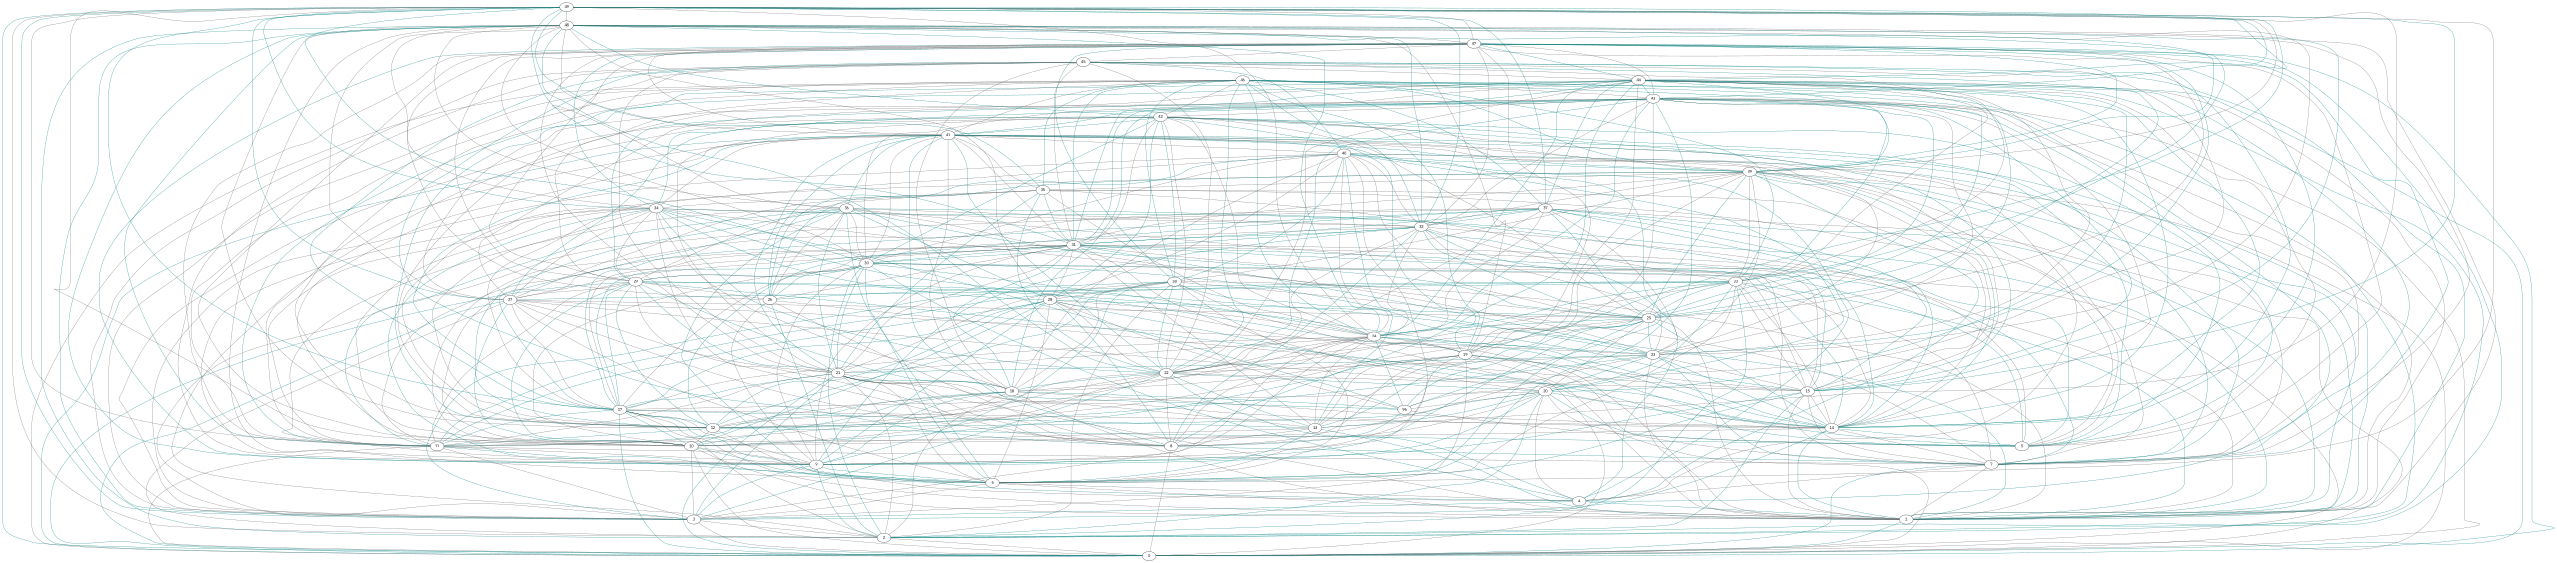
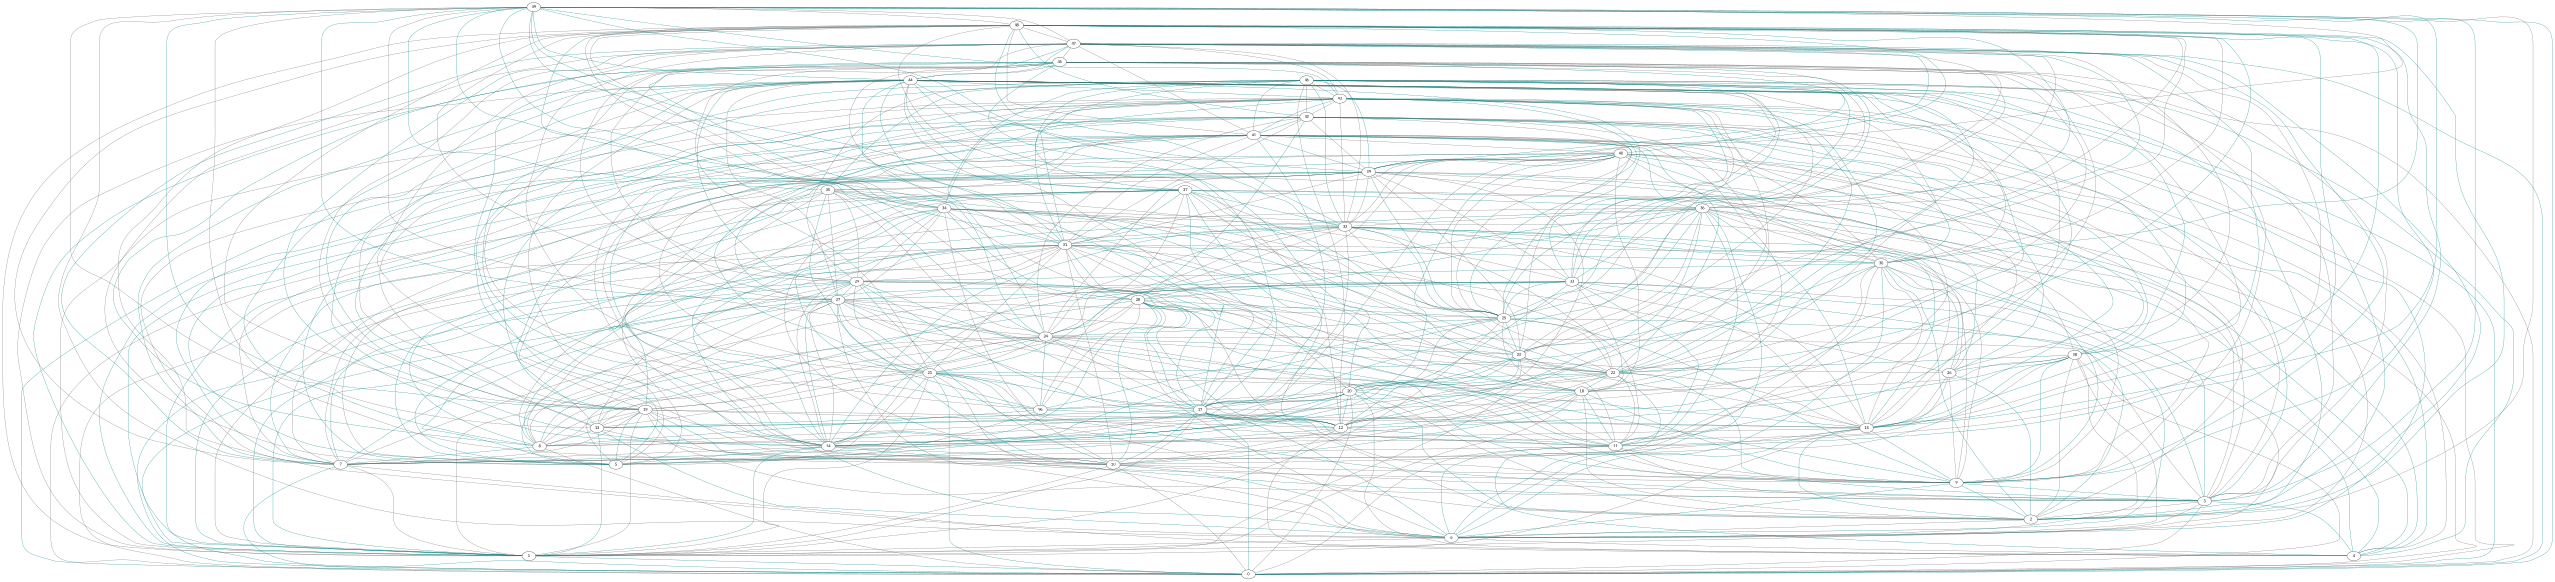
none -> (2035, 77)
none -> (1998, 98)
none -> (1939, 102)
(32, 142) -> none
(769, 143) -> none
none -> (436, 176)
(1051, 185) -> none
none -> (1444, 199)
none -> (1063, 201)
(1550, 241) -> none
none -> (929, 243)
(1695, 246) -> none
none -> (1947, 266)
none -> (1192, 278)
(1282, 290) -> none
(1112, 291) -> none
(1158, 299) -> none
(1009, 304) -> none
(1797, 352) -> (740, 434)
none -> (565, 354)
(940, 356) -> (490, 306)
none -> (699, 360)
(1266, 364) -> none
none -> (1325, 376)
none -> (1399, 394)
none -> (1332, 418)
(1766, 512) -> none
(1017, 547) -> (1741, 529)
